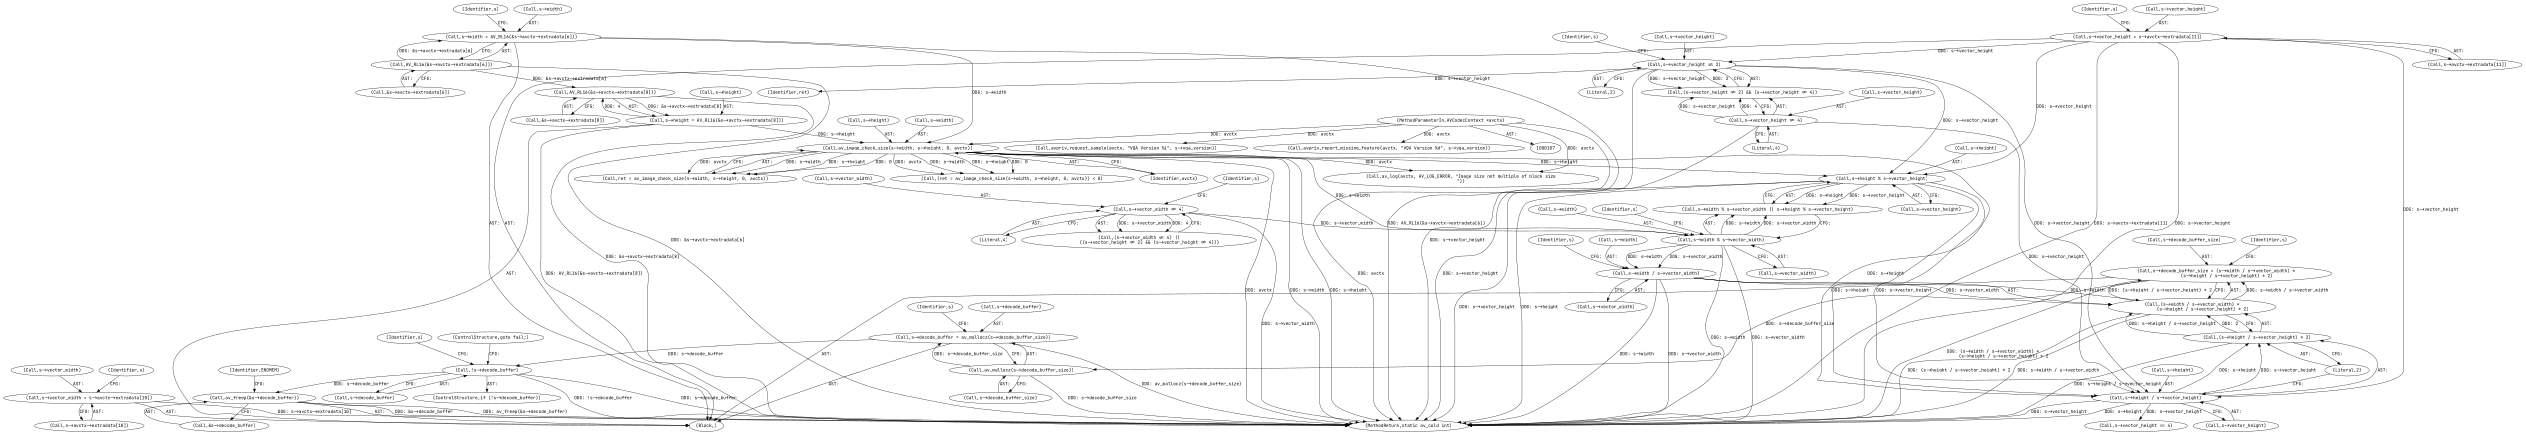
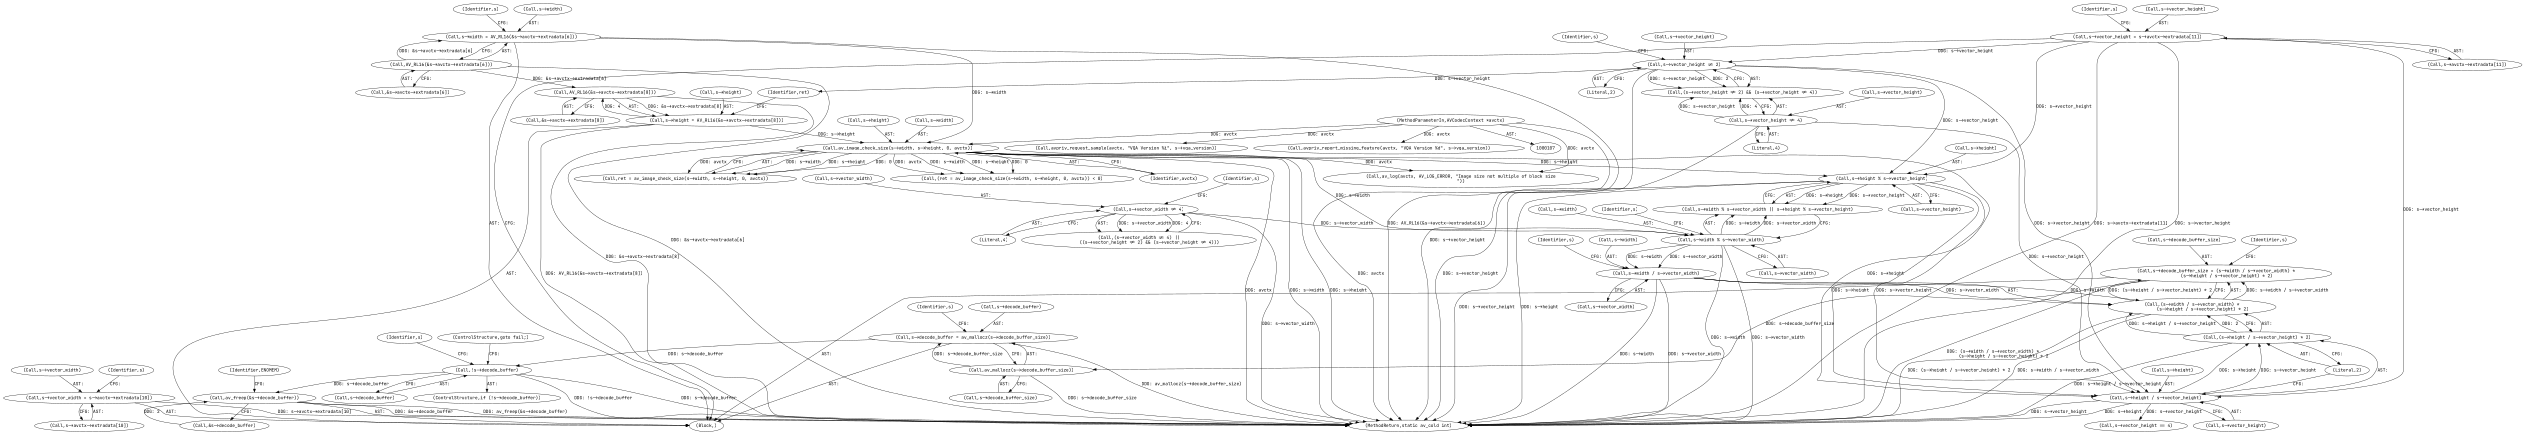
none -> (755, 106)
(512, 223) -> (512, 223)
(152, 412) -> (152, 412)
